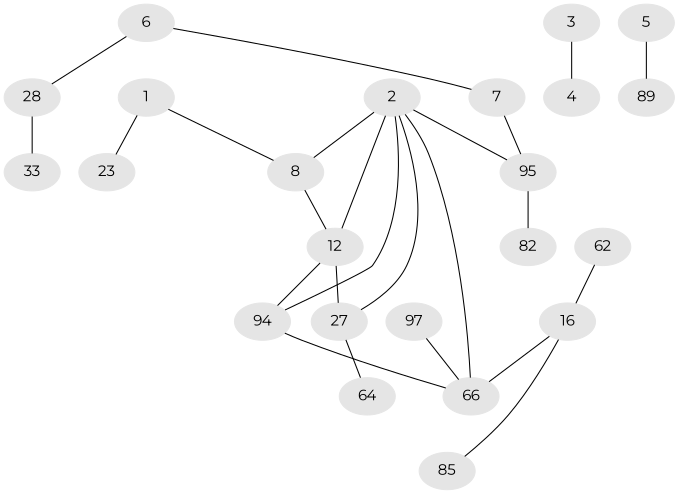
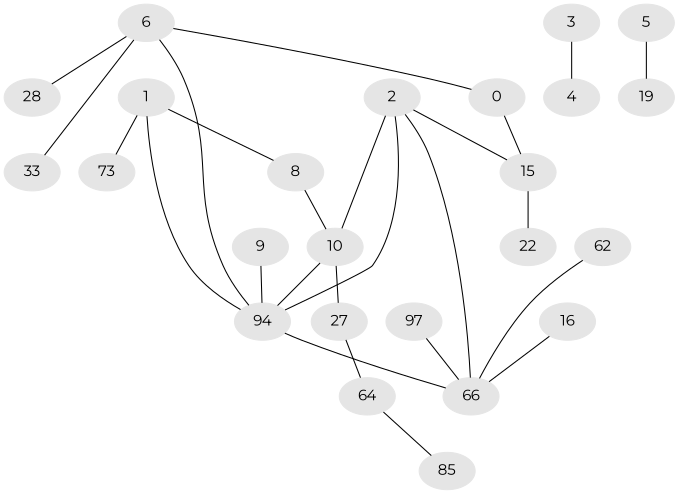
(497, 98) -> (497, 98)
(646, 98) -> (646, 98)
(32, 135) -> (89, 98)
(344, 135) -> none
(107, 172) -> (107, 172)
(528, 172) -> (528, 172)
none -> (203, 173)
(417, 222) -> none
none -> (169, 226)
none -> (260, 247)
(335, 247) -> (335, 247)
(528, 247) -> (528, 247)
(585, 284) -> (523, 312)
(518, 403) -> (407, 434)
